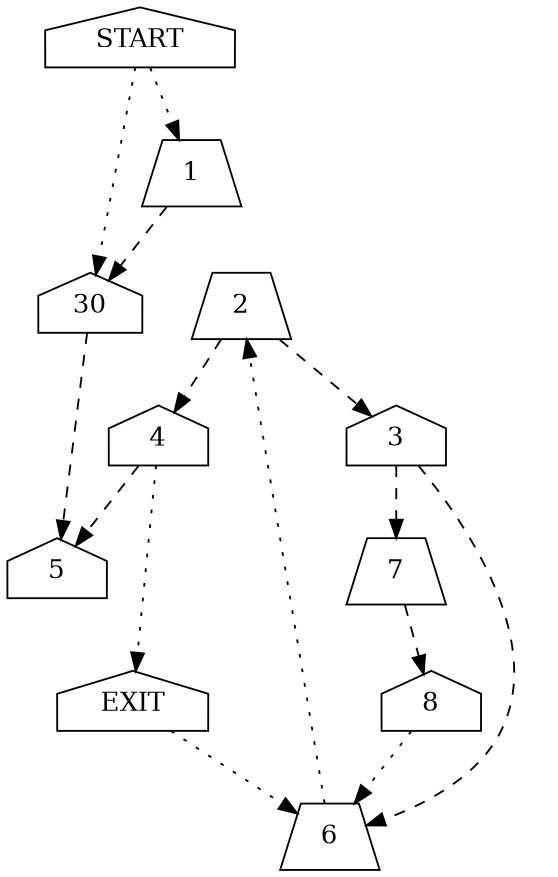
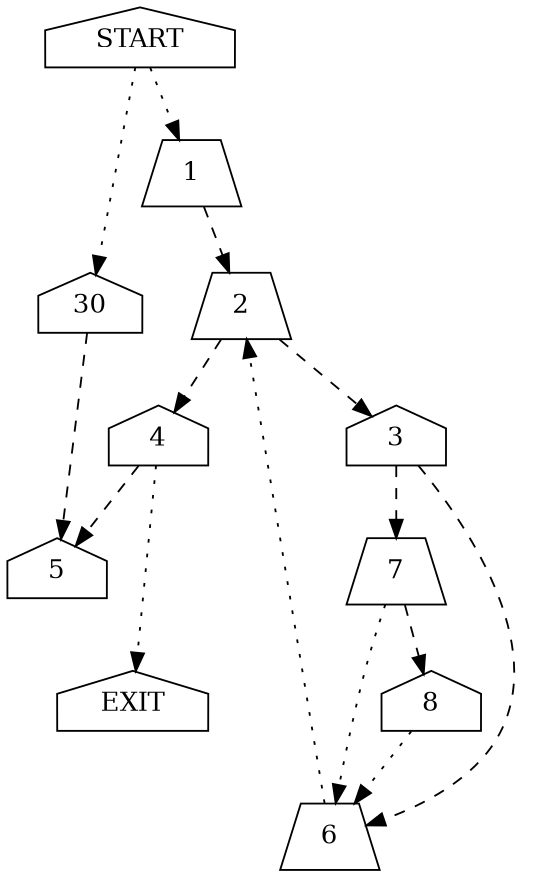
(144, 236) -> (213, 231)
(226, 767) -> (359, 694)
